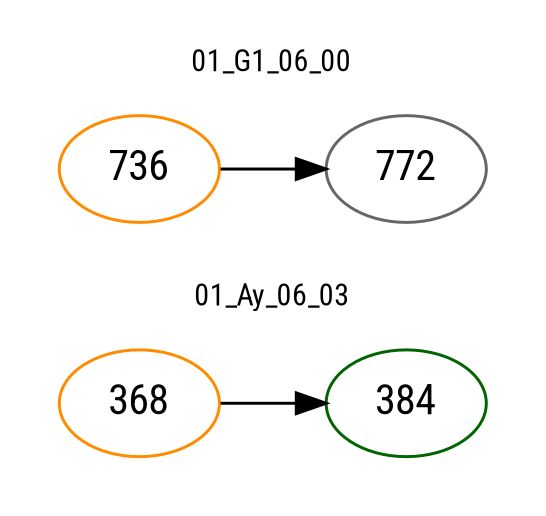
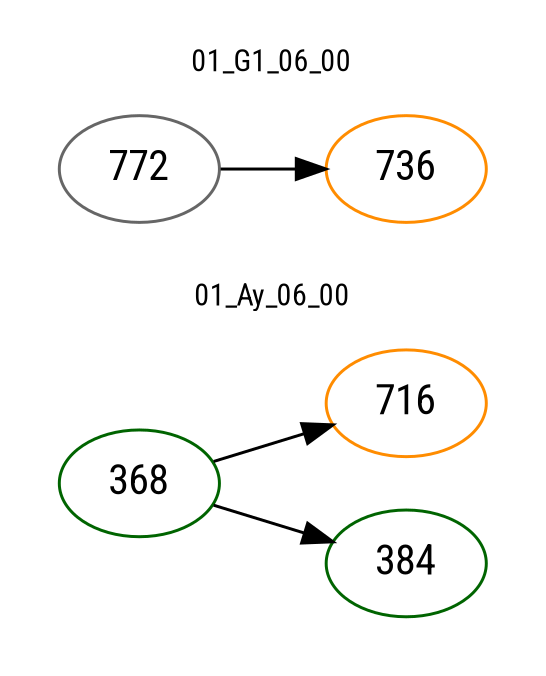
(258, 169) -> (258, 169)
(273, 298) -> (273, 298)
(139, 403) -> (139, 483)
none -> (406, 403)
